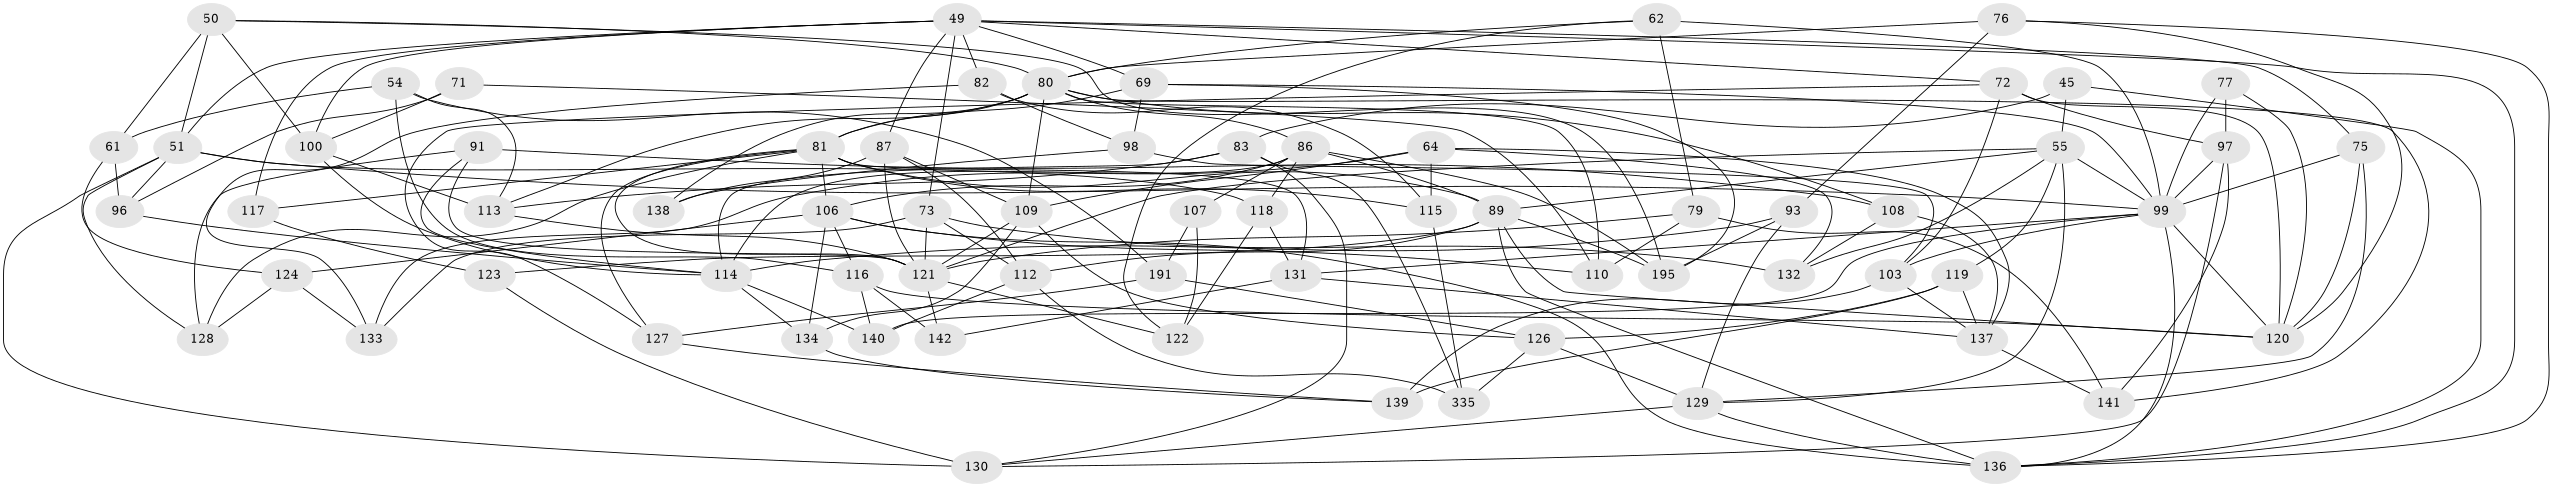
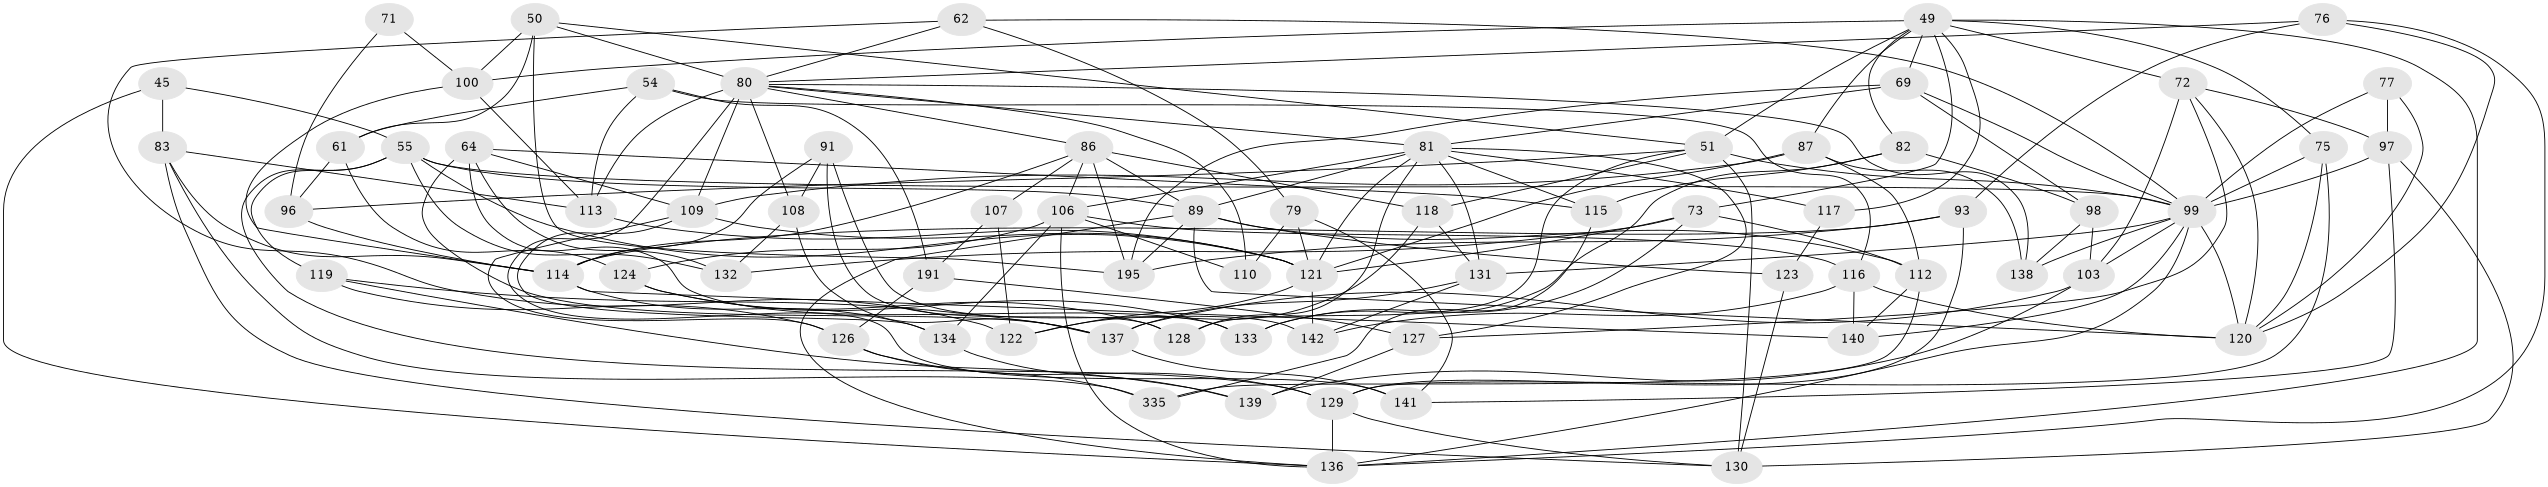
(920, 99) -> none
none -> (2106, 241)
(644, 252) -> (890, 287)
